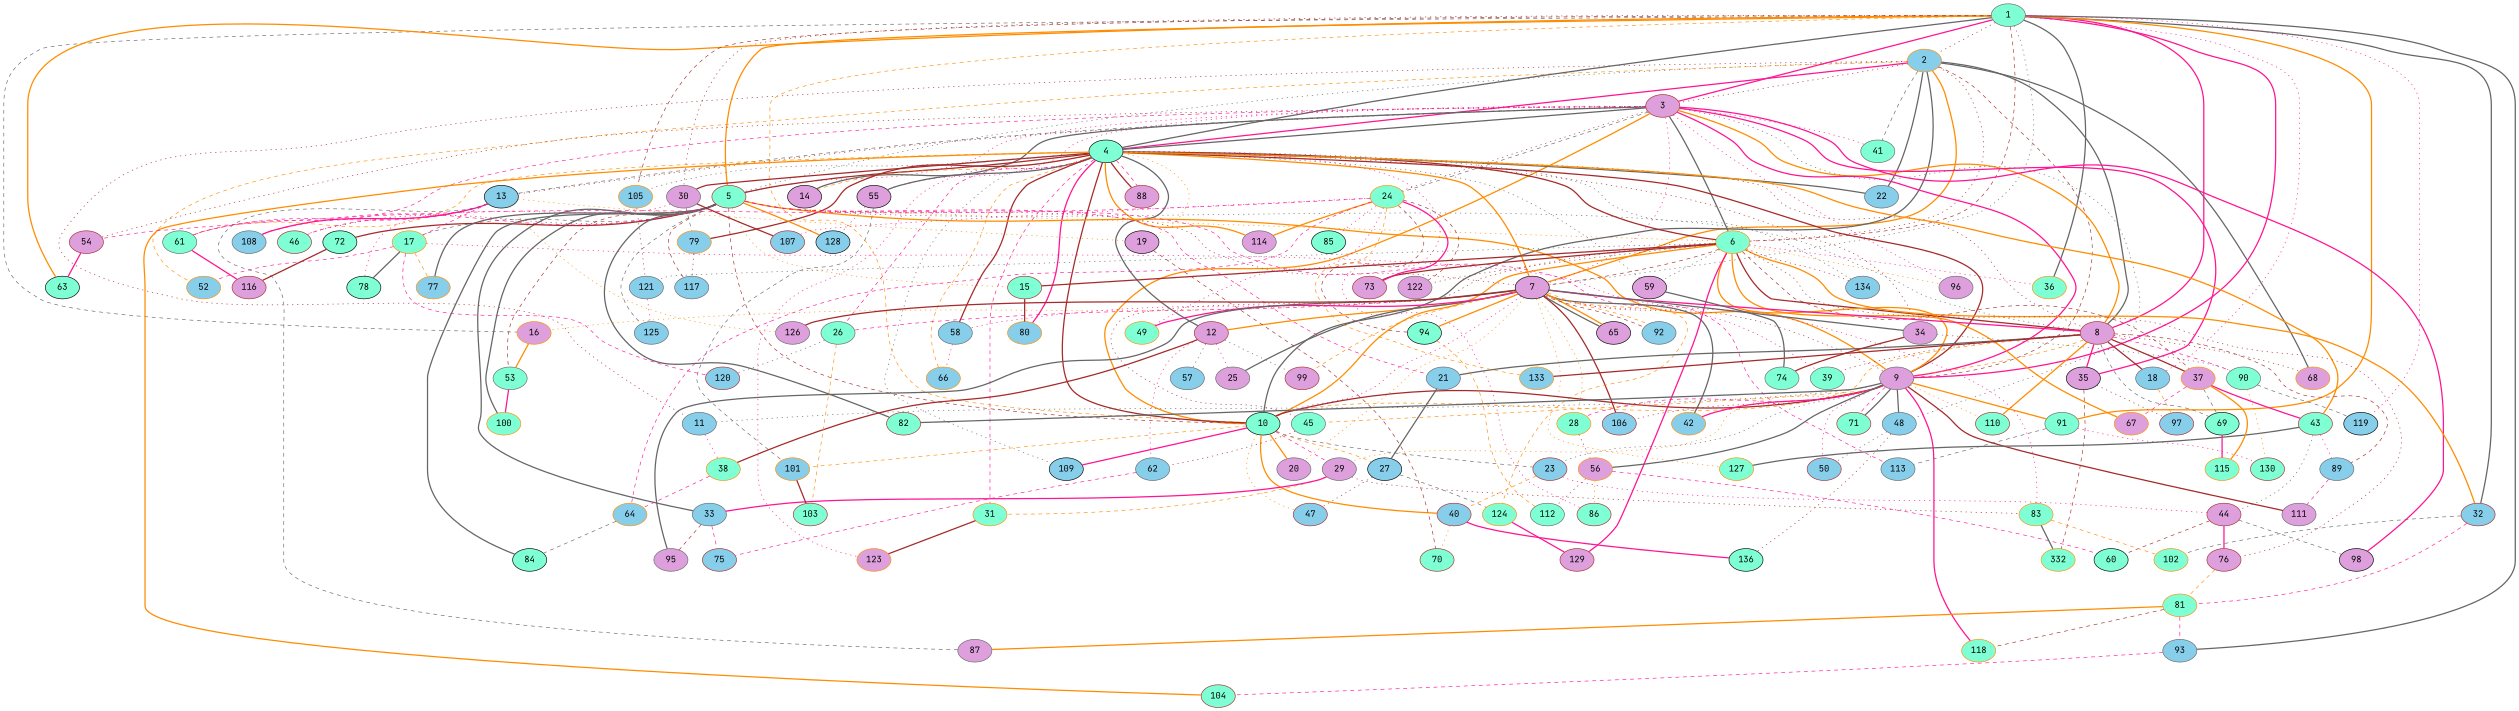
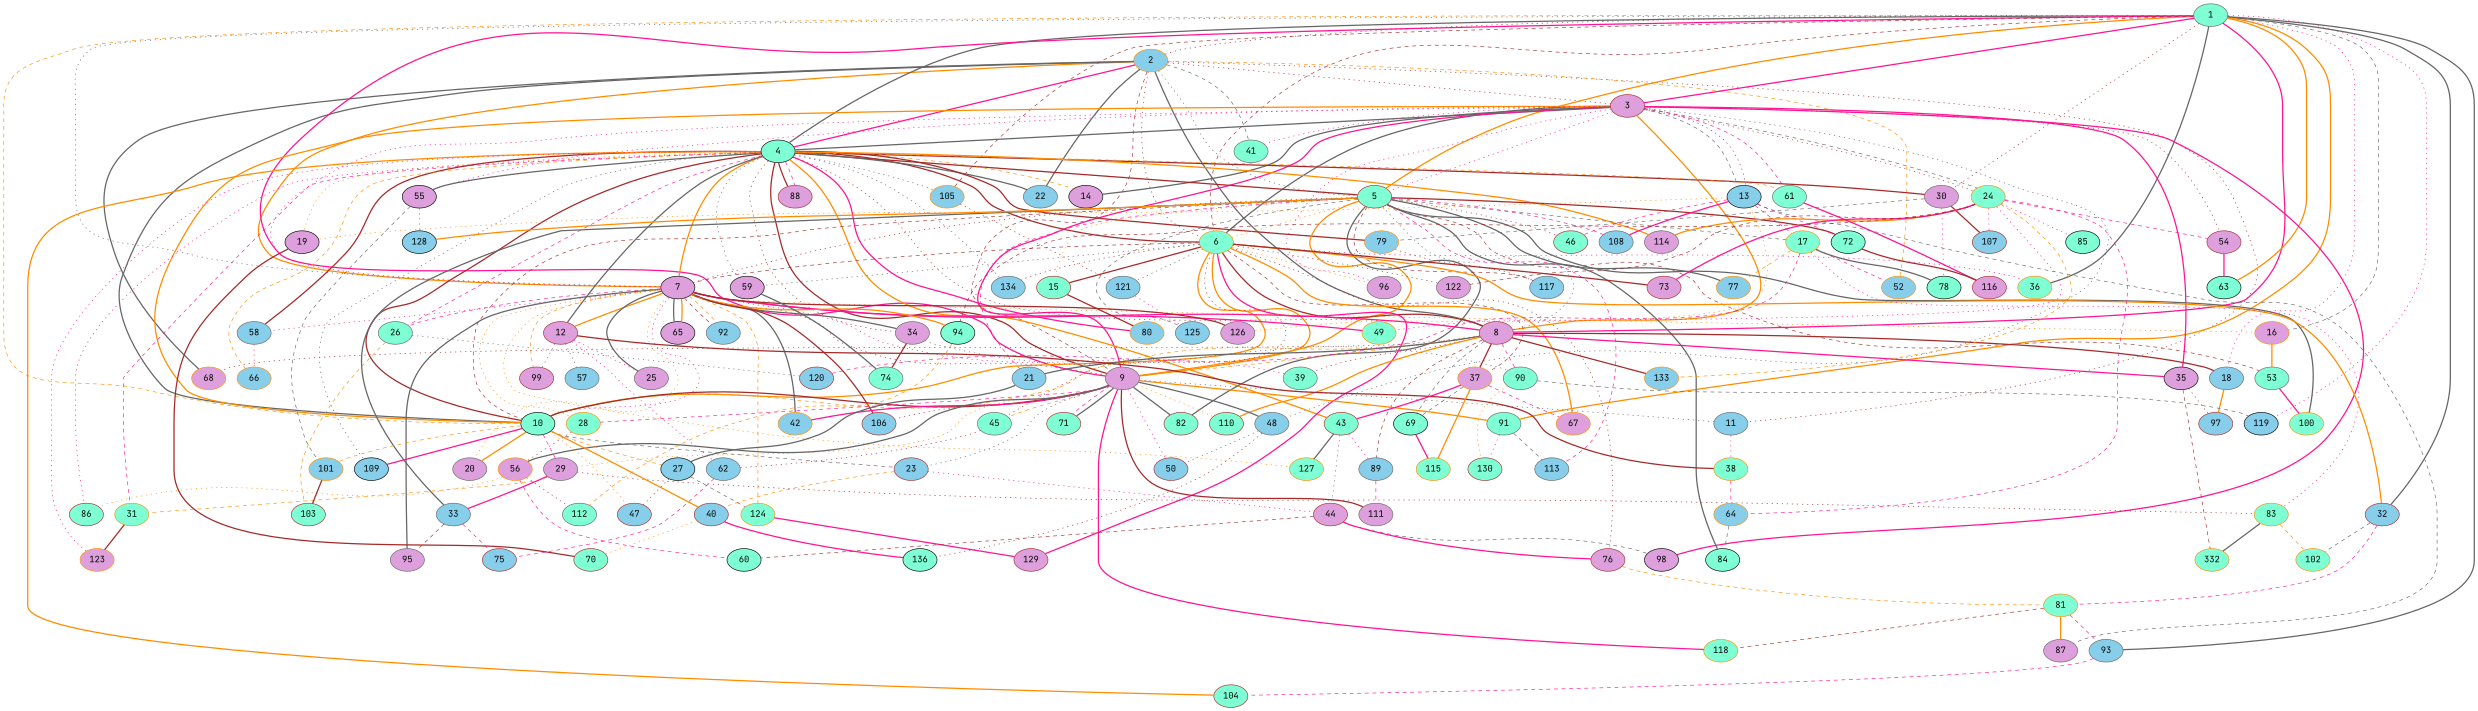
(340, 219) -> (1796, 219)
(1329, 371) -> (228, 525)
(2163, 397) -> (2221, 401)
